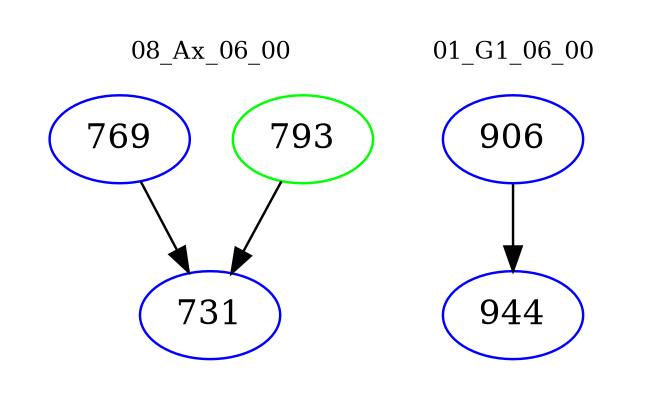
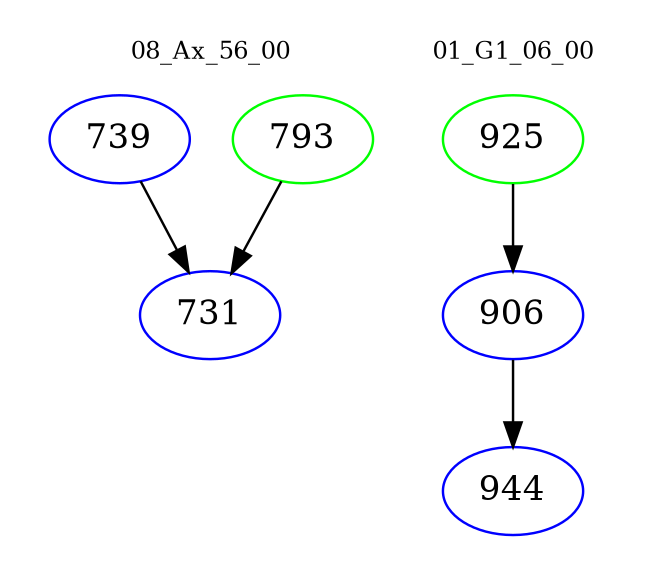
(211, 53) -> (211, 53)
(120, 139) -> (120, 139)
none -> (513, 139)
